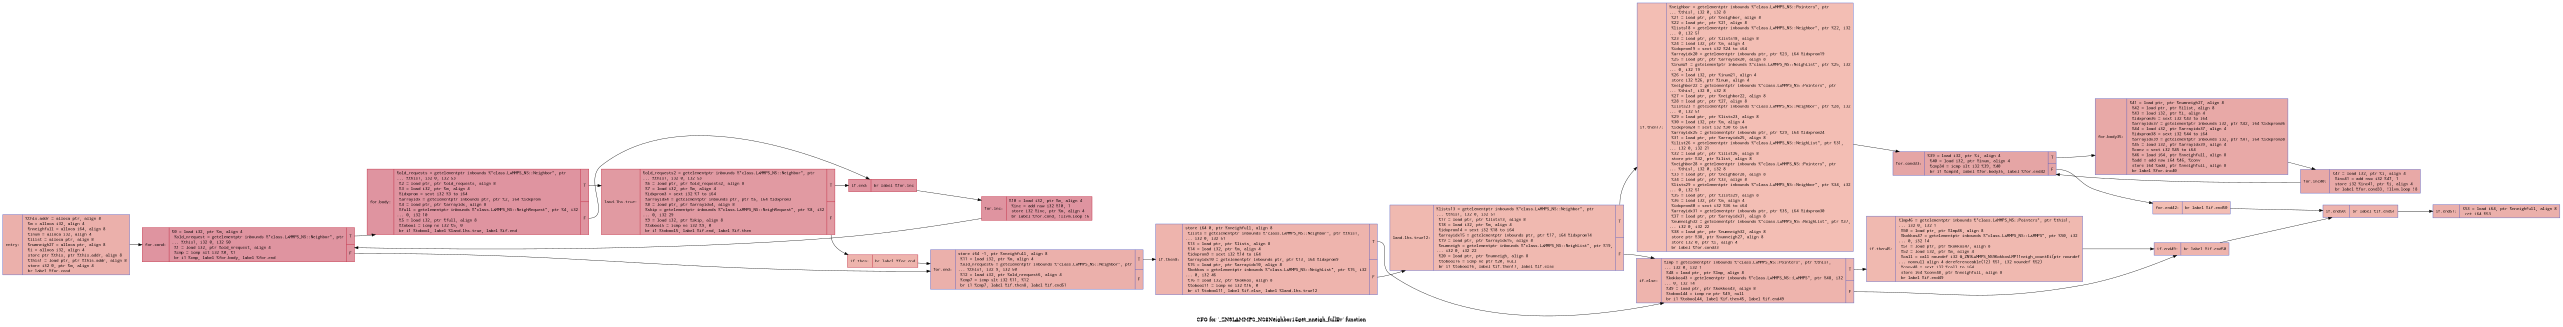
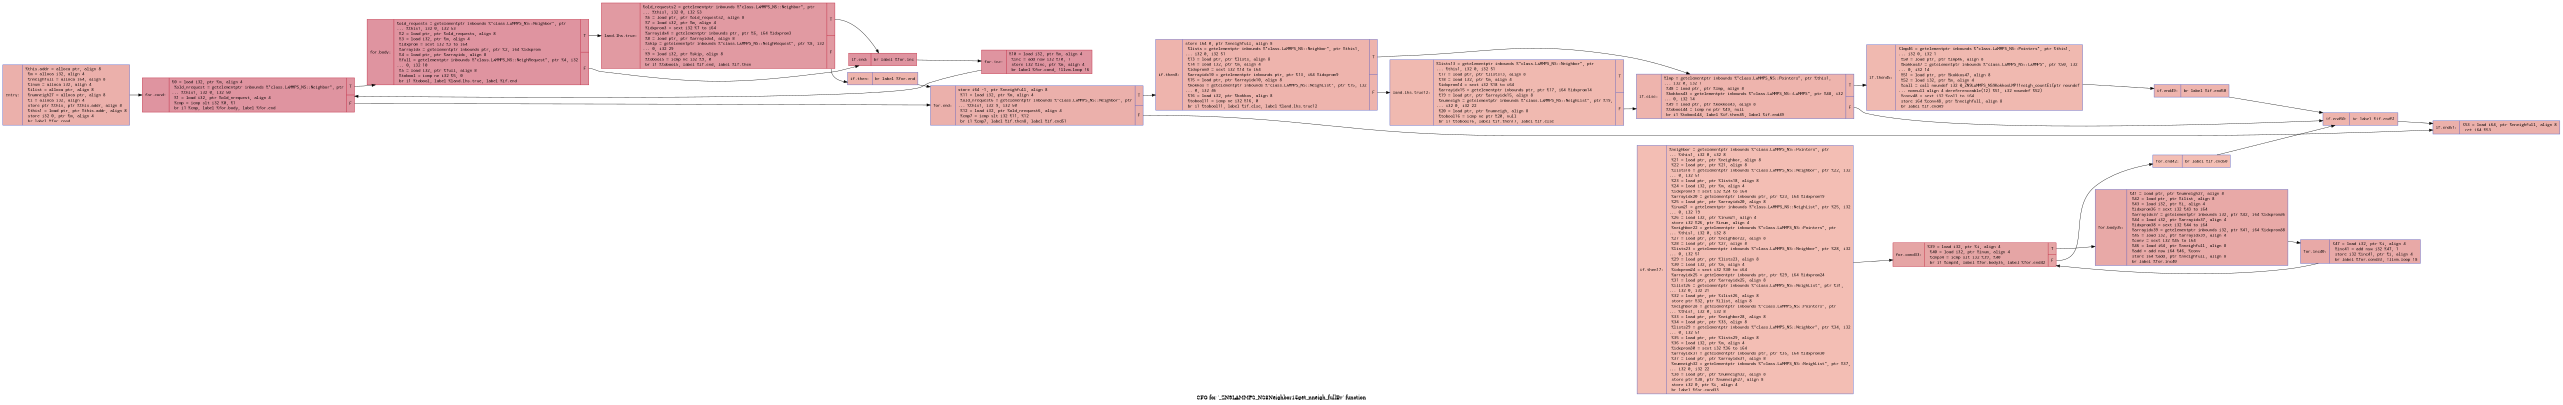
none -> (1786, 135)
(1975, 163) -> (1975, 255)
(1624, 186) -> none
(883, 261) -> (883, 79)
(2016, 294) -> (2086, 126)
